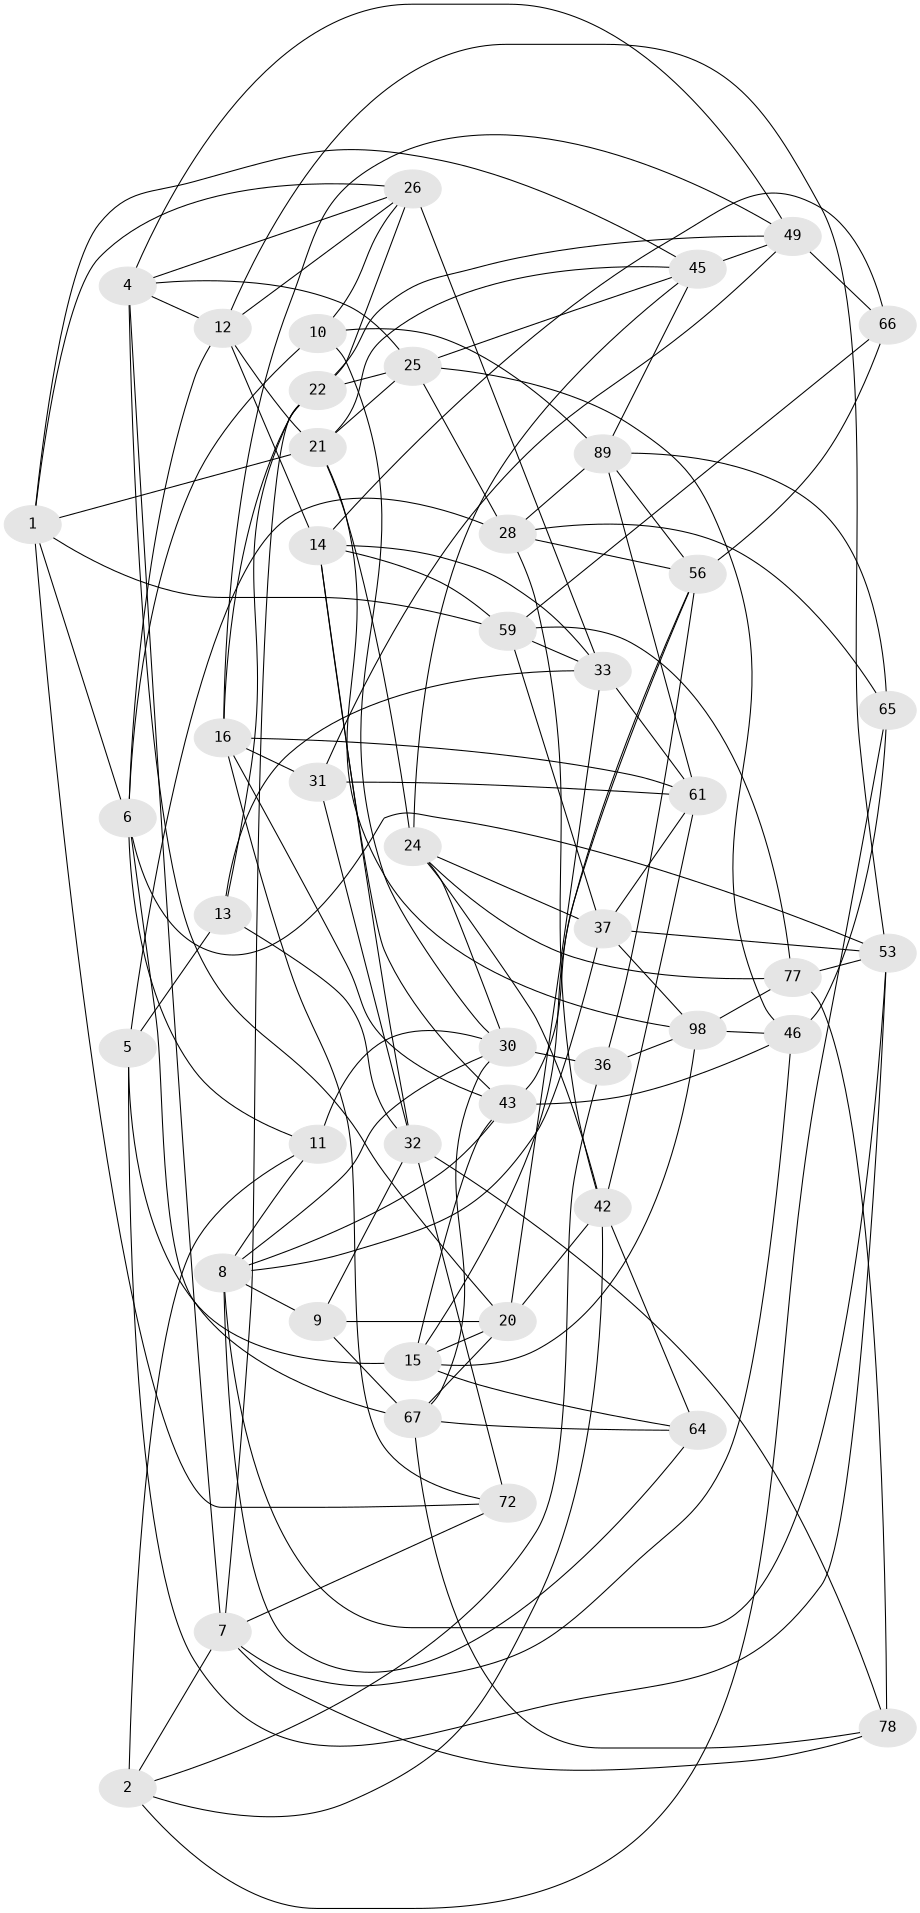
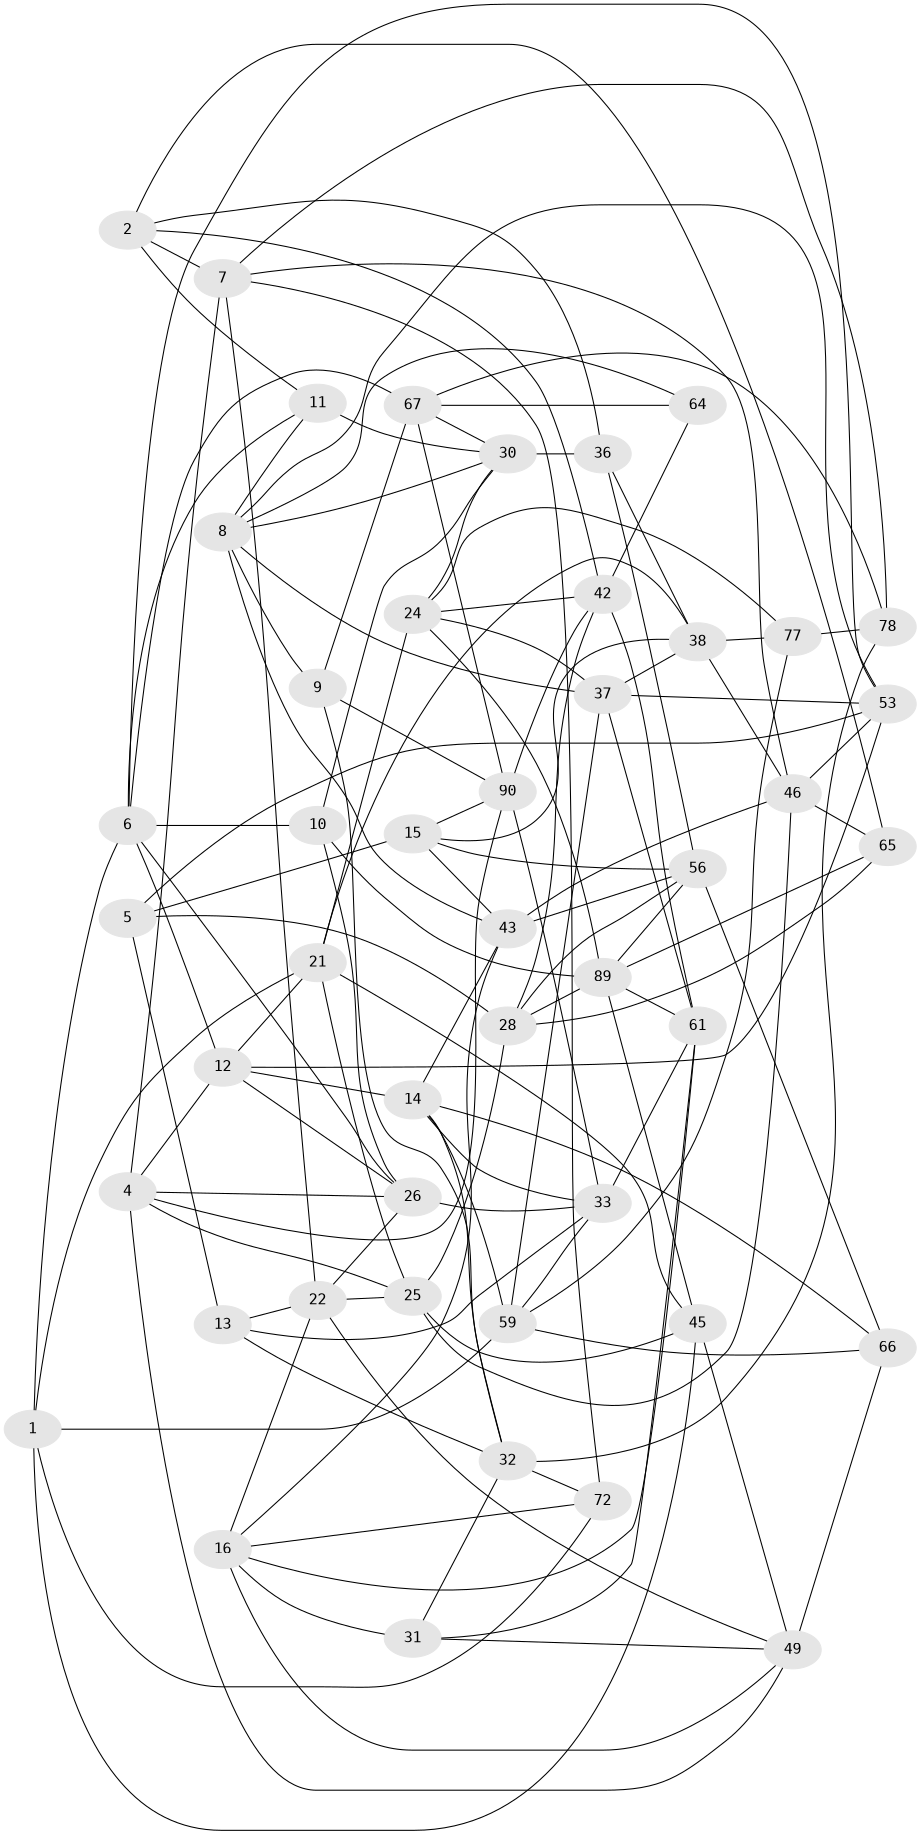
(116, 243) -> (262, 1003)
(467, 534) -> (544, 779)
(848, 963) -> (849, 740)
(698, 1030) -> (698, 642)
(508, 1322) -> (508, 792)
(553, 1403) -> none
